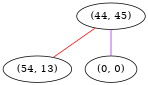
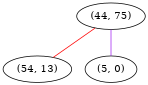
(111, 16) -> (111, 16)
(111, 69) -> (111, 69)
